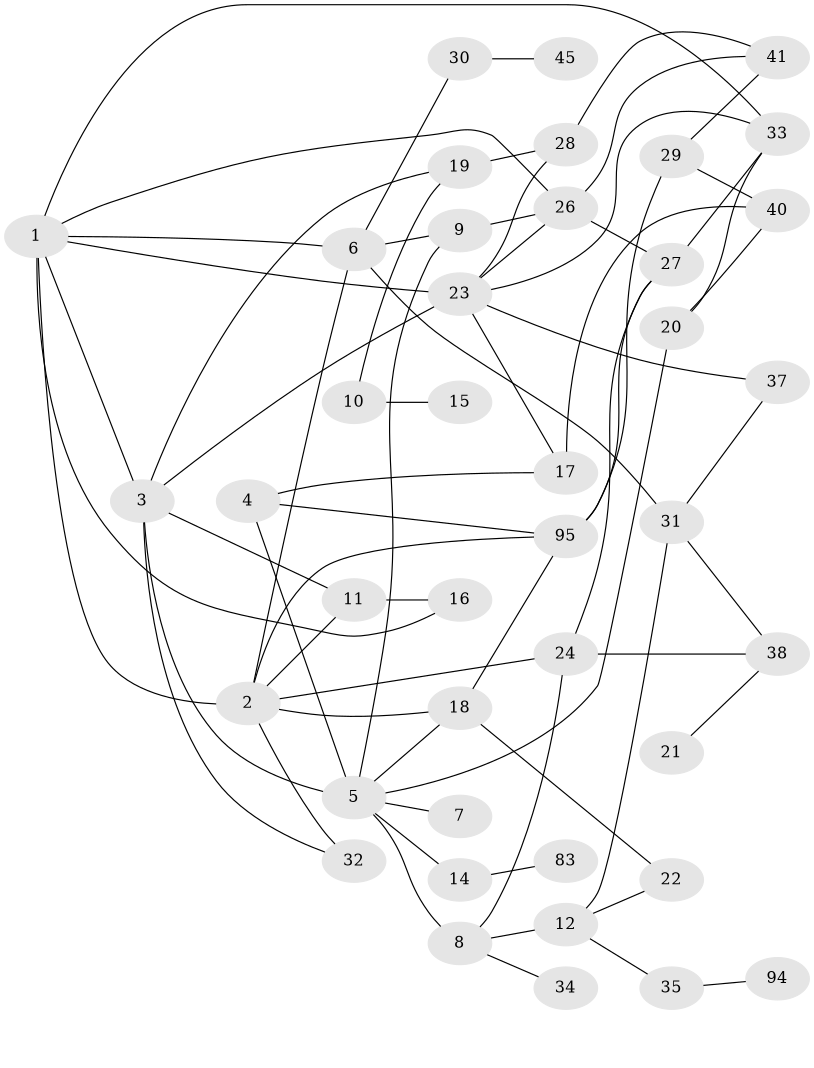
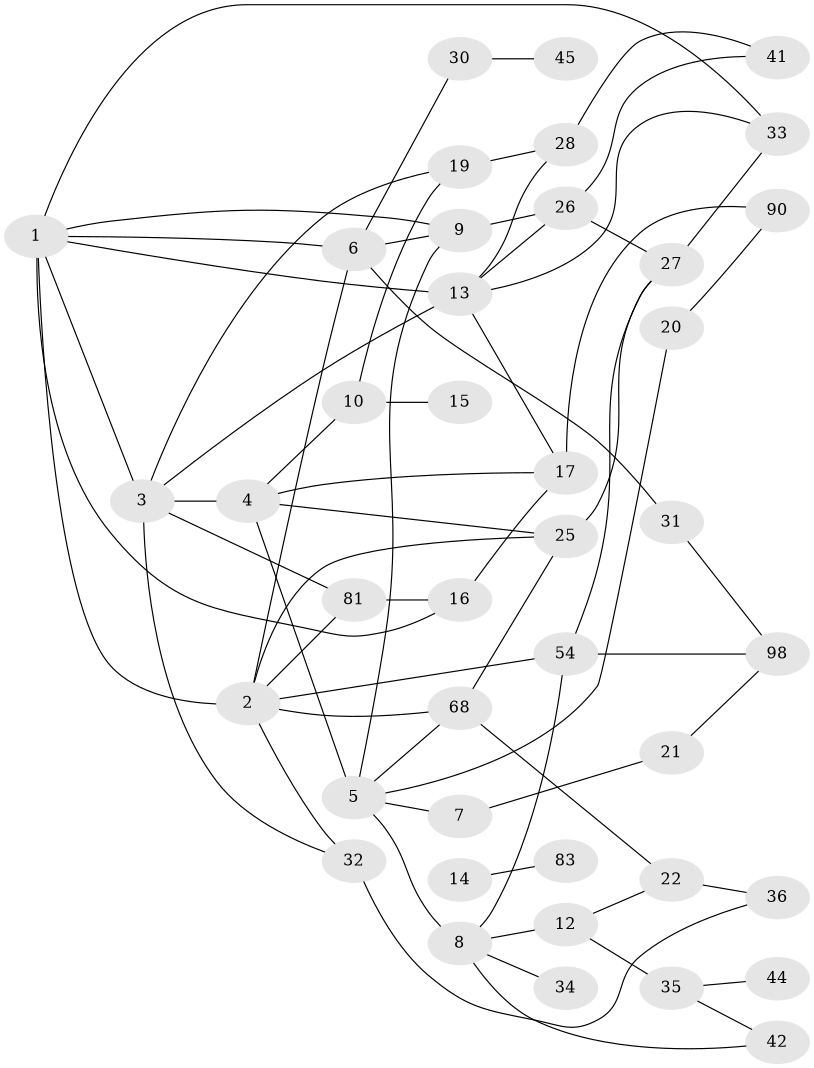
(311, 149) -> (248, 210)
(672, 156) -> none
(778, 211) -> (778, 211)
(727, 233) -> none
(460, 294) -> (460, 294)
(778, 382) -> none
none -> (294, 458)
(566, 536) -> (566, 536)
none -> (501, 546)
(354, 600) -> (354, 600)
(566, 654) -> (566, 654)
(778, 654) -> (778, 654)
(187, 691) -> (195, 501)
(460, 708) -> (460, 708)
(635, 729) -> none
none -> (566, 785)
(407, 839) -> none
none -> (778, 898)
(778, 979) -> (778, 979)
none -> (778, 1042)
